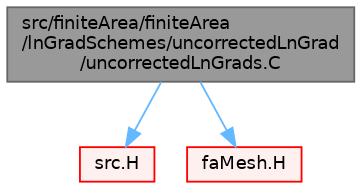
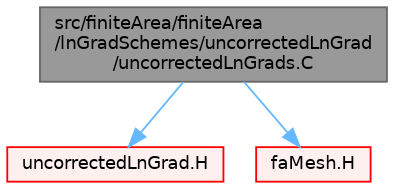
(117, 164) -> (115, 164)
